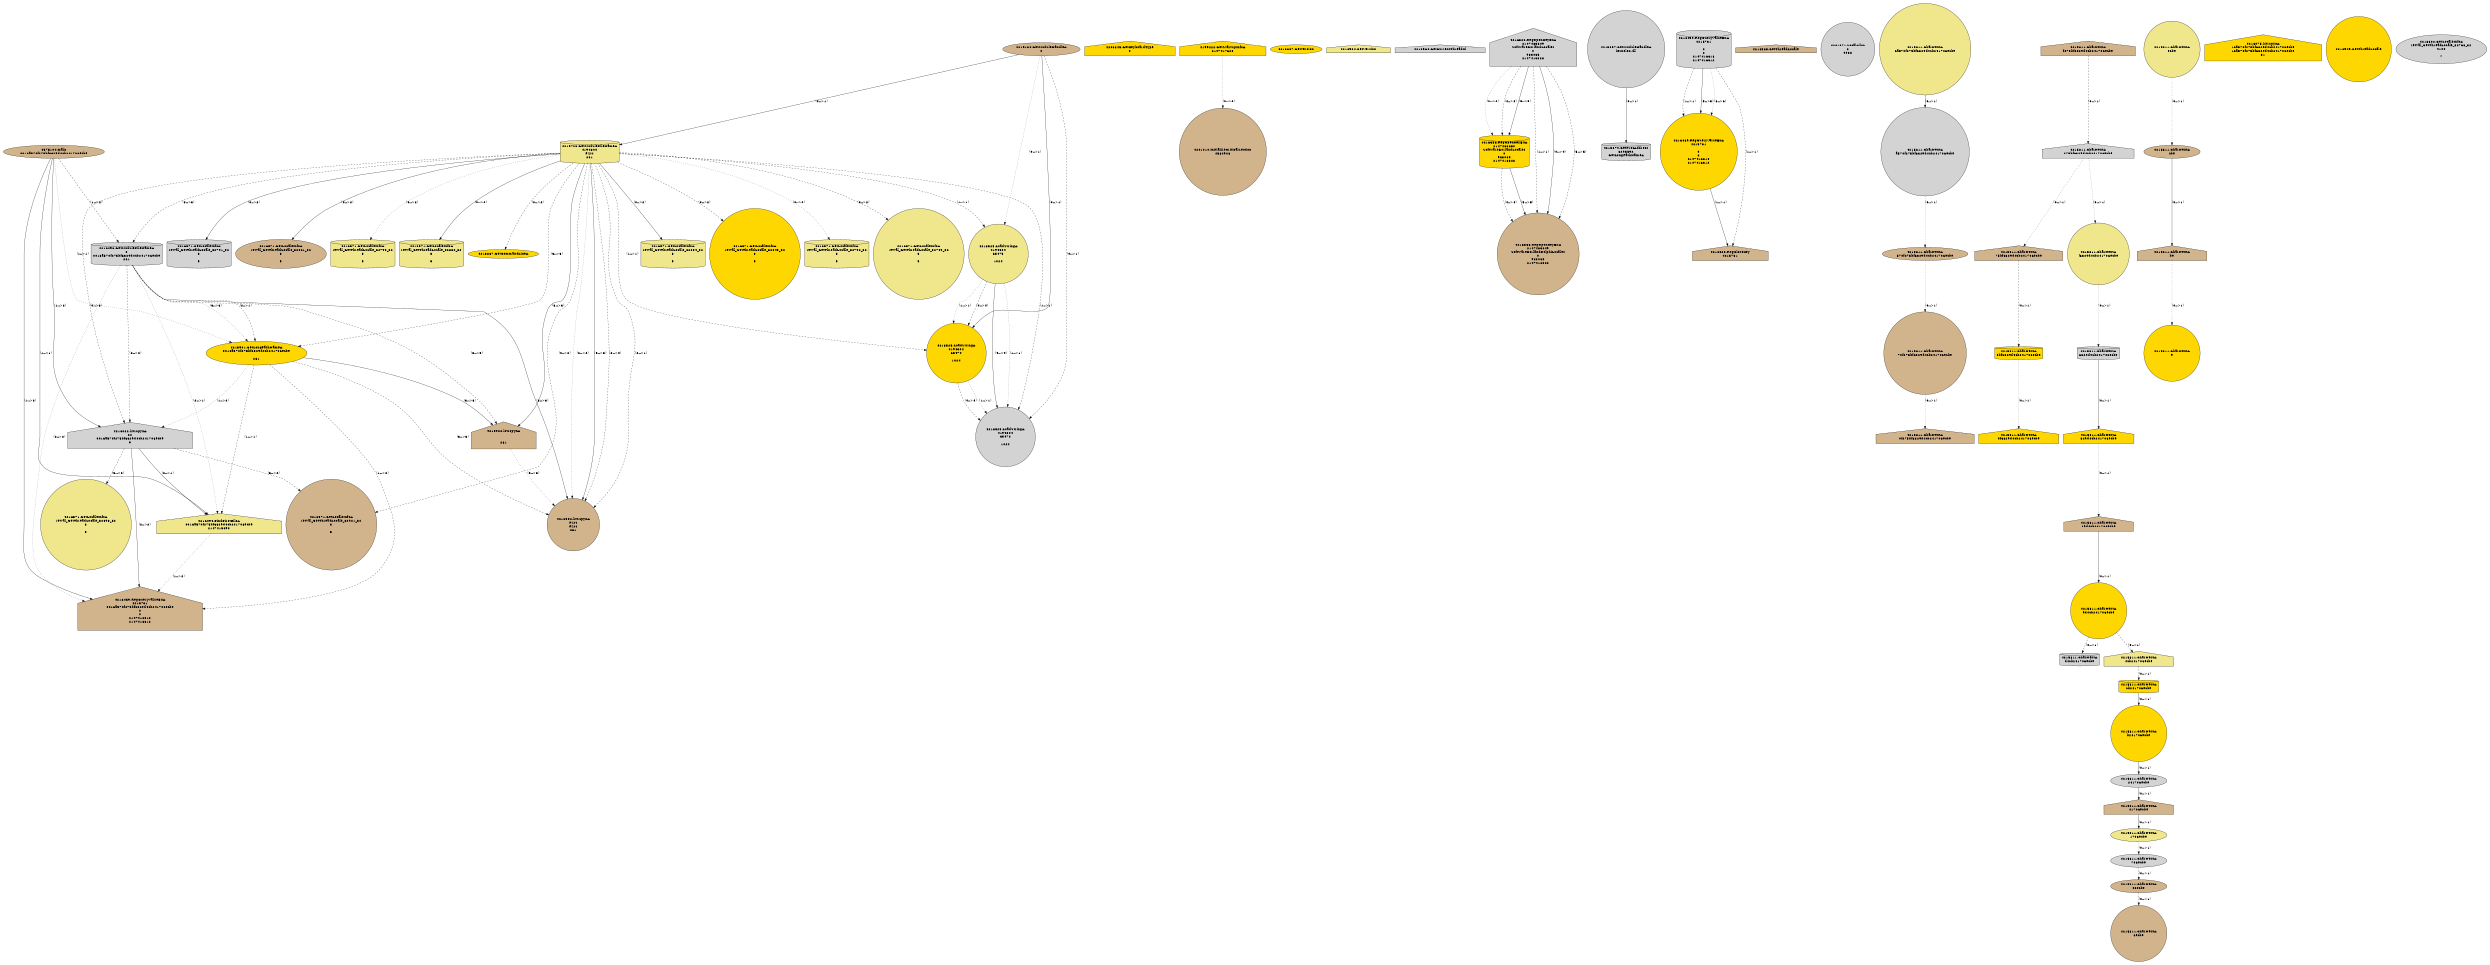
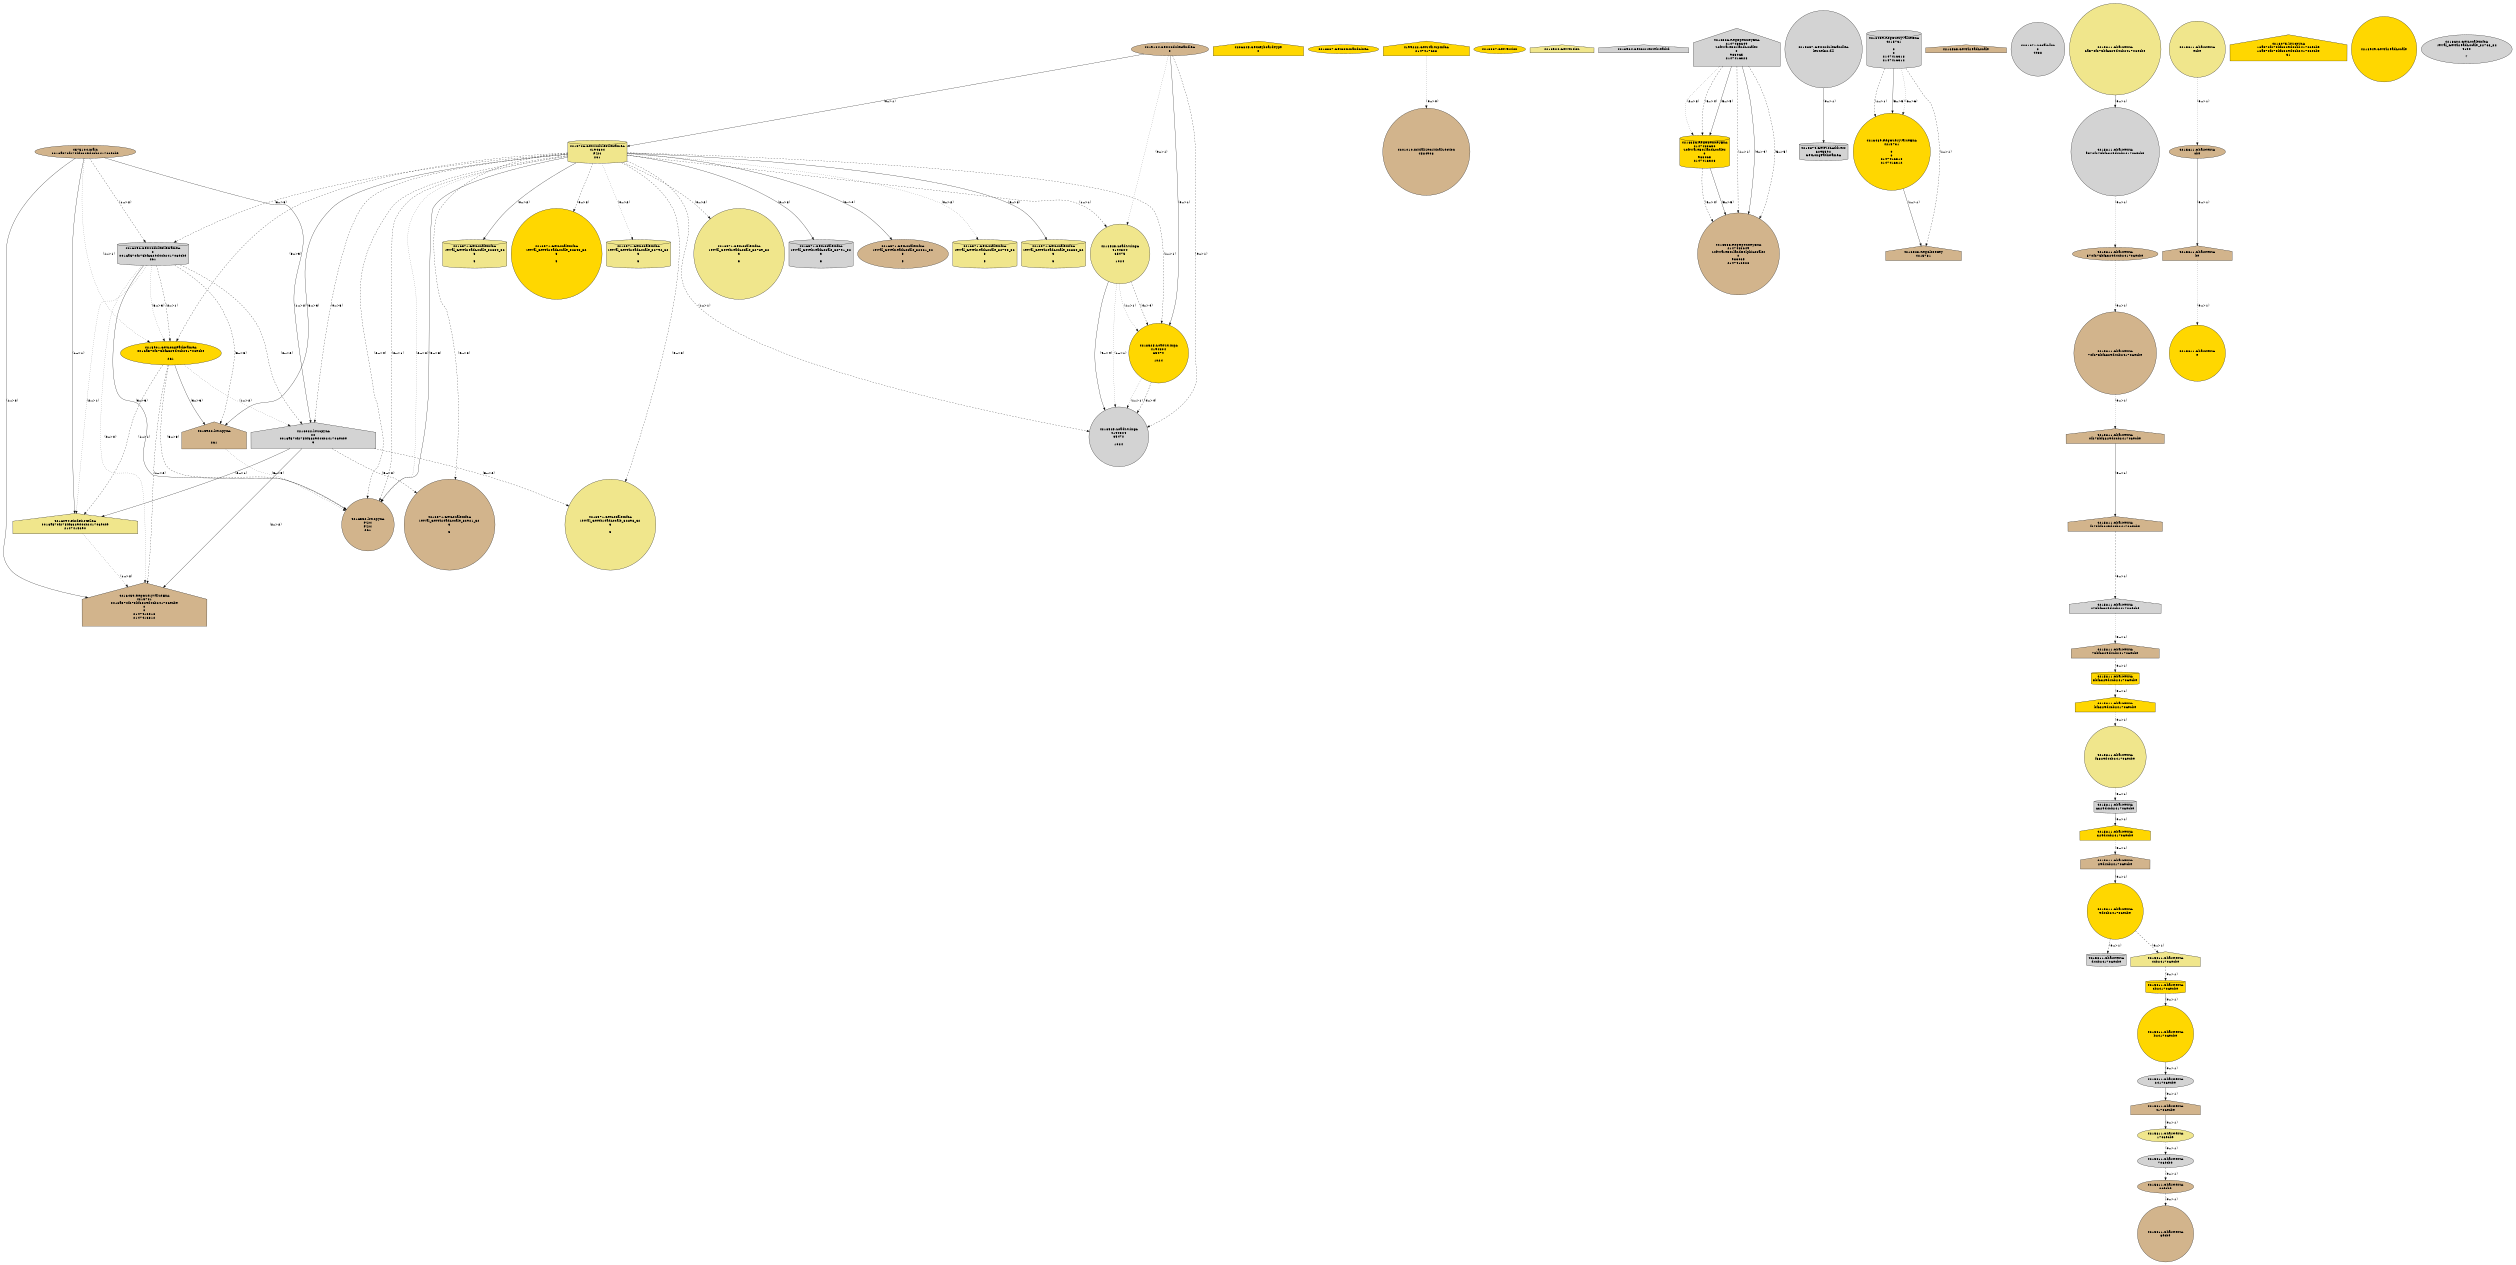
(2092, 190) -> (2115, 718)
(532, 200) -> (672, 312)
none -> (2115, 479)
